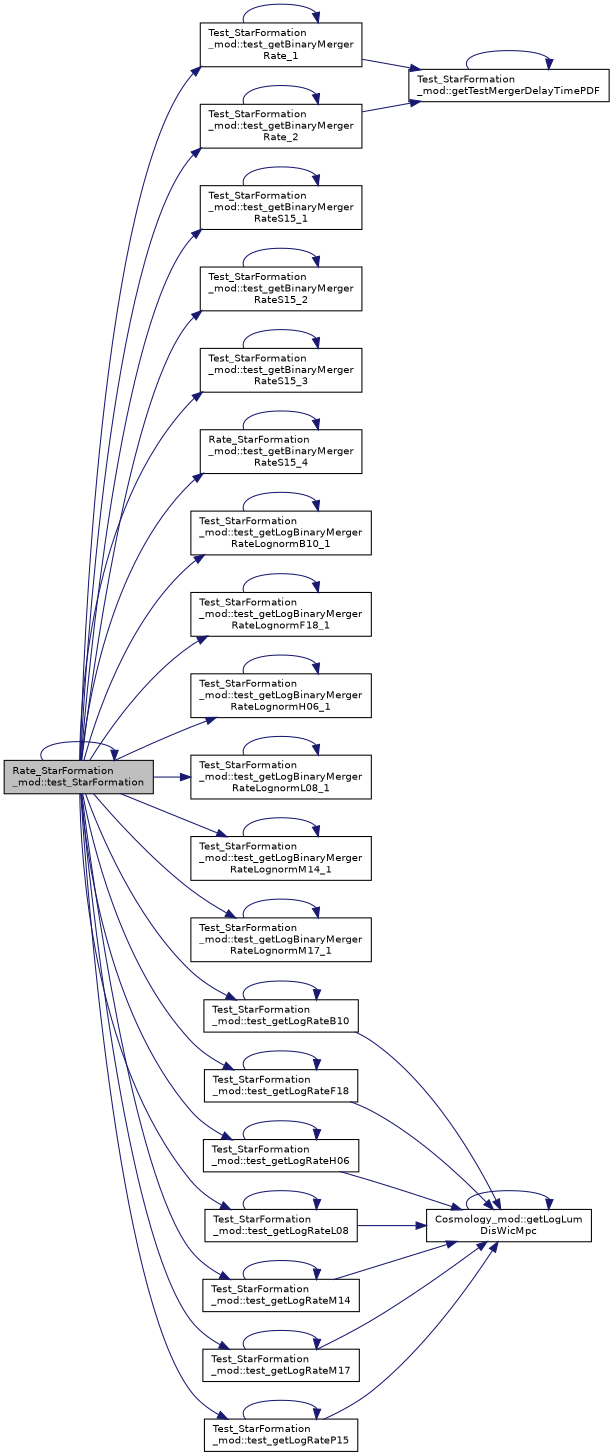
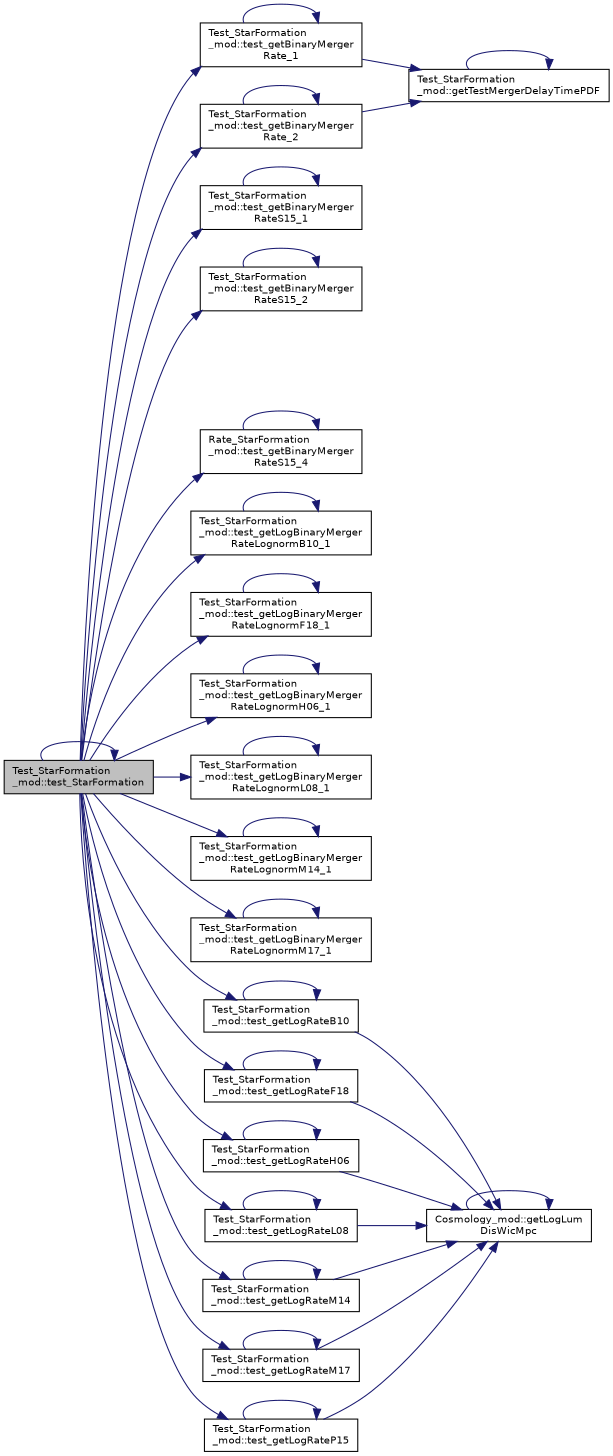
(281, 370) -> none
(79, 777) -> (79, 777)
